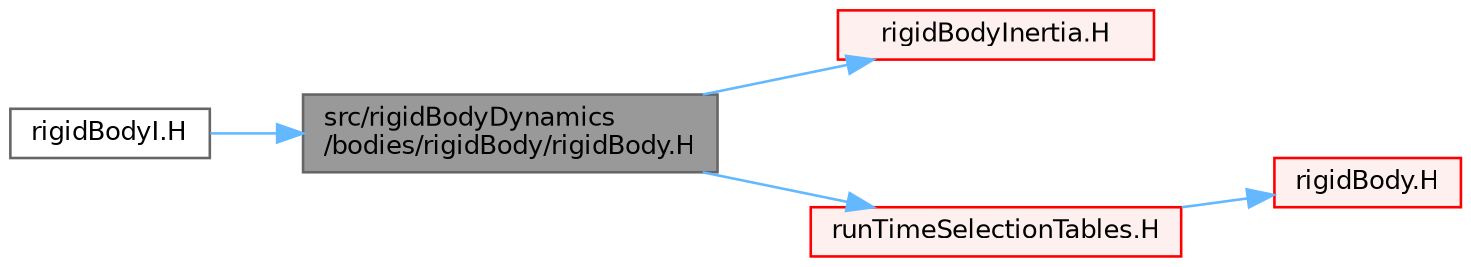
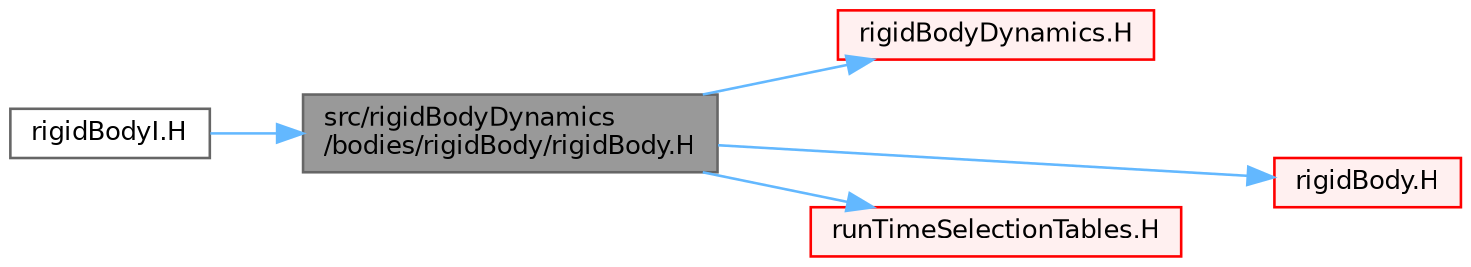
(996, 35) -> (996, 35)
(1215, 203) -> (983, 161)
